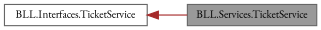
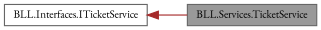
(76, 15) -> (76, 15)
